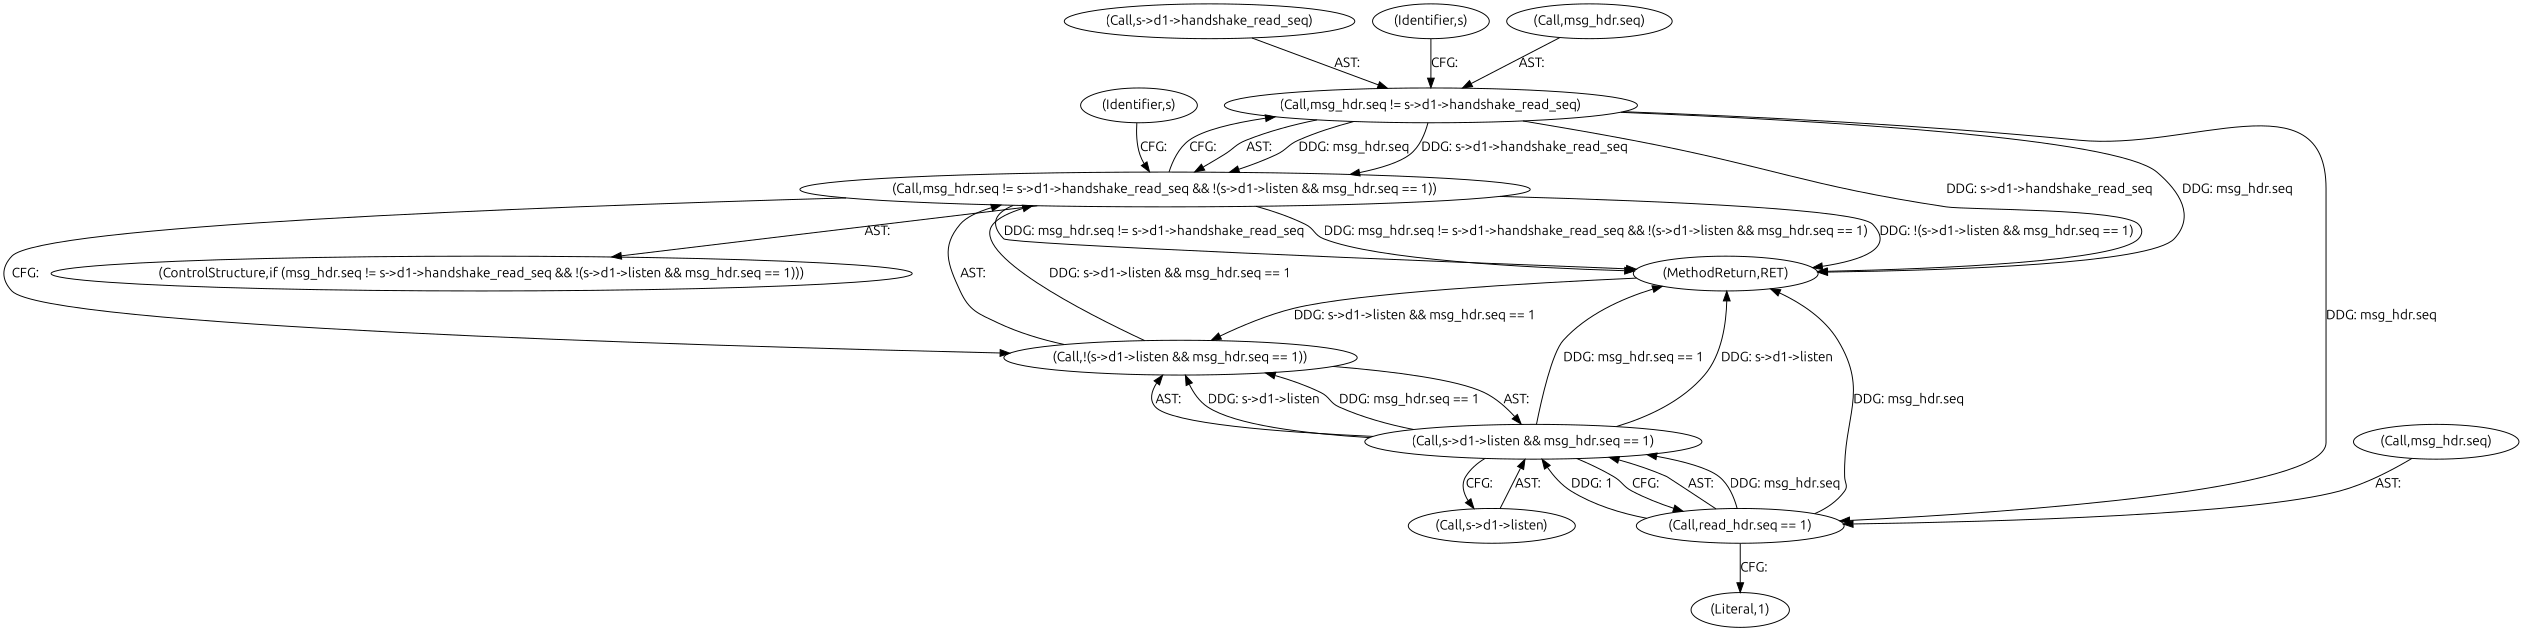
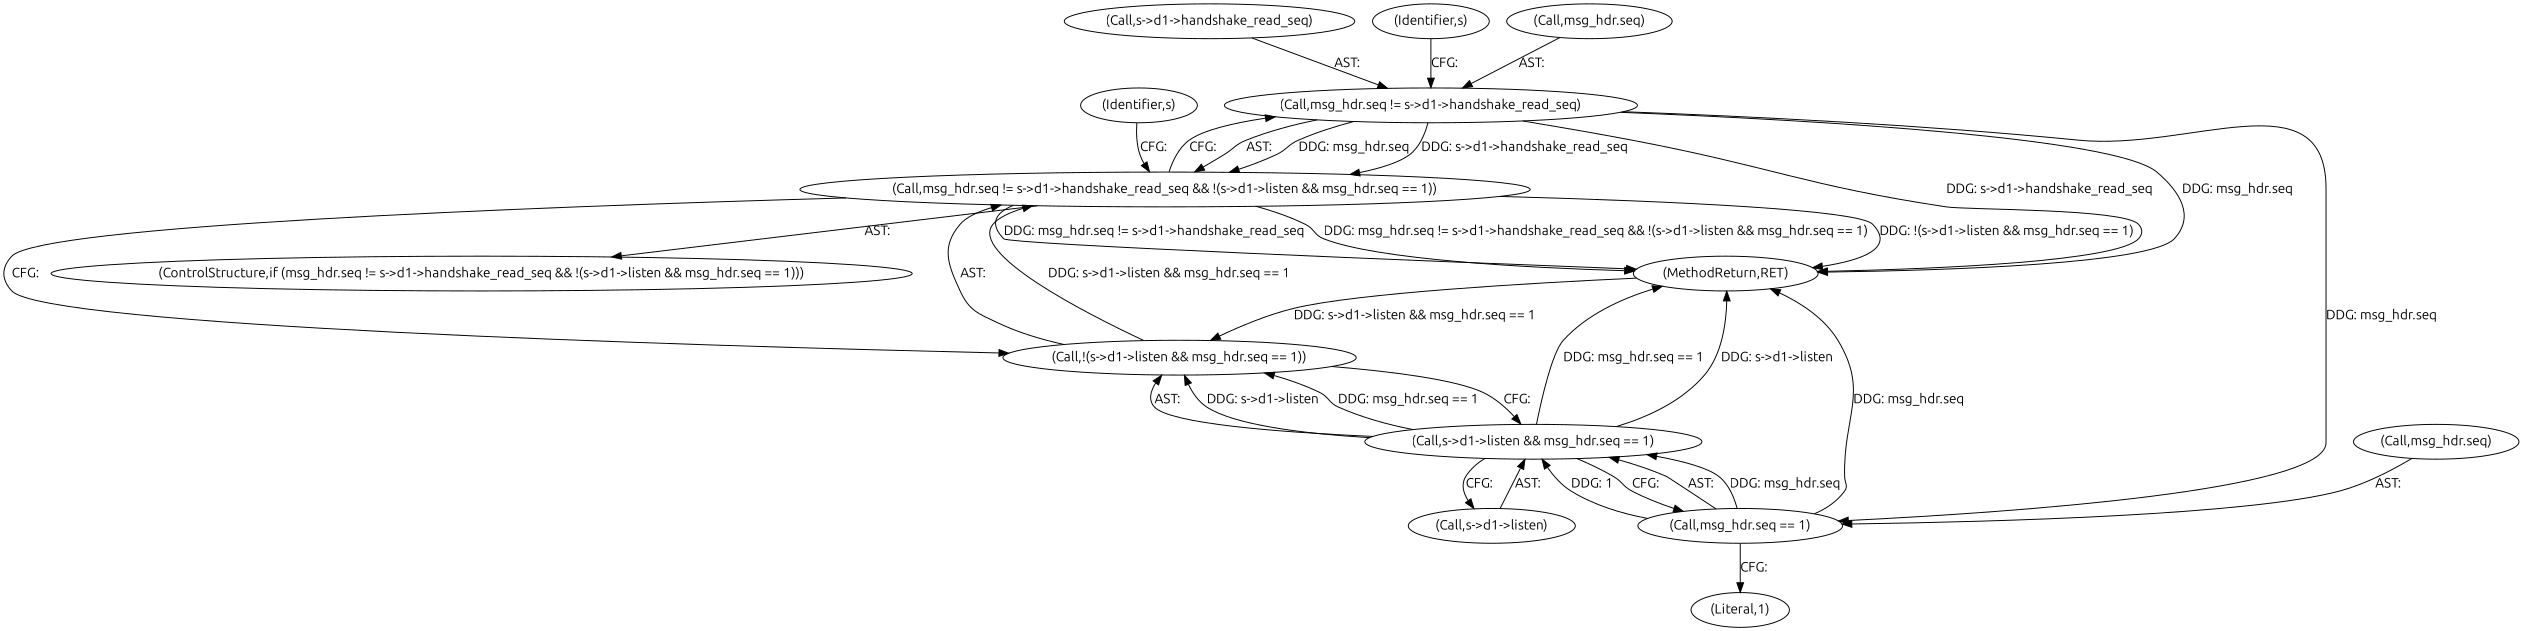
(1518, 400) -> (1519, 400)
(1740, 526) -> (1740, 526)
